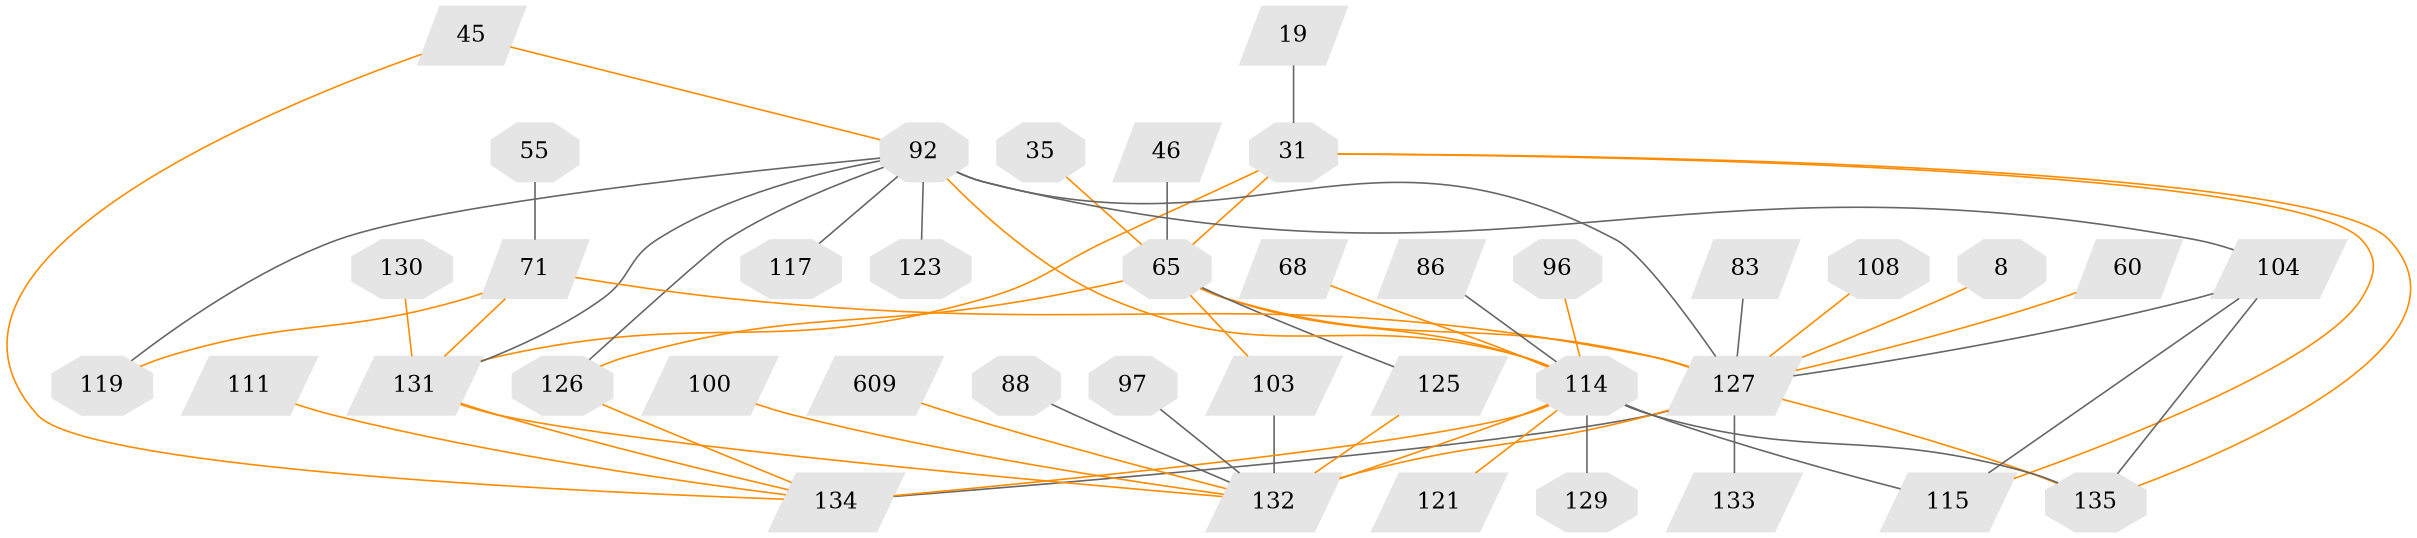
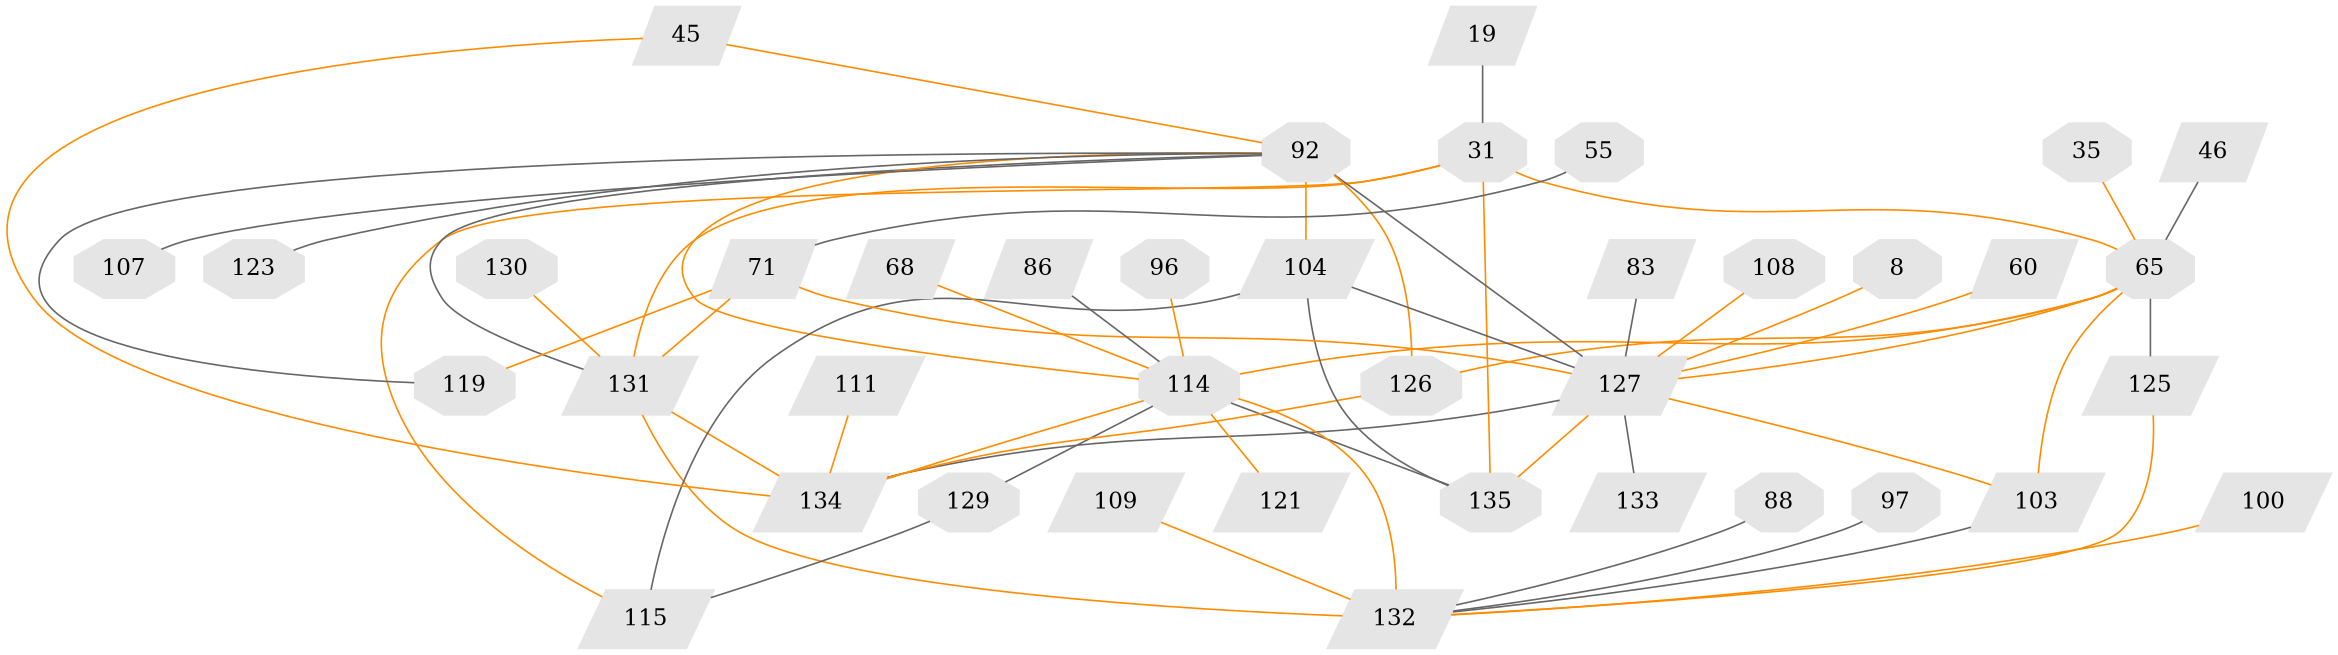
(1626, 219) -> (1306, 205)
(723, 242) -> (1395, 256)
(791, 269) -> (124, 269)
(875, 386) -> (1116, 502)
(1504, 444) -> (1831, 439)
(1762, 451) -> (805, 567)
